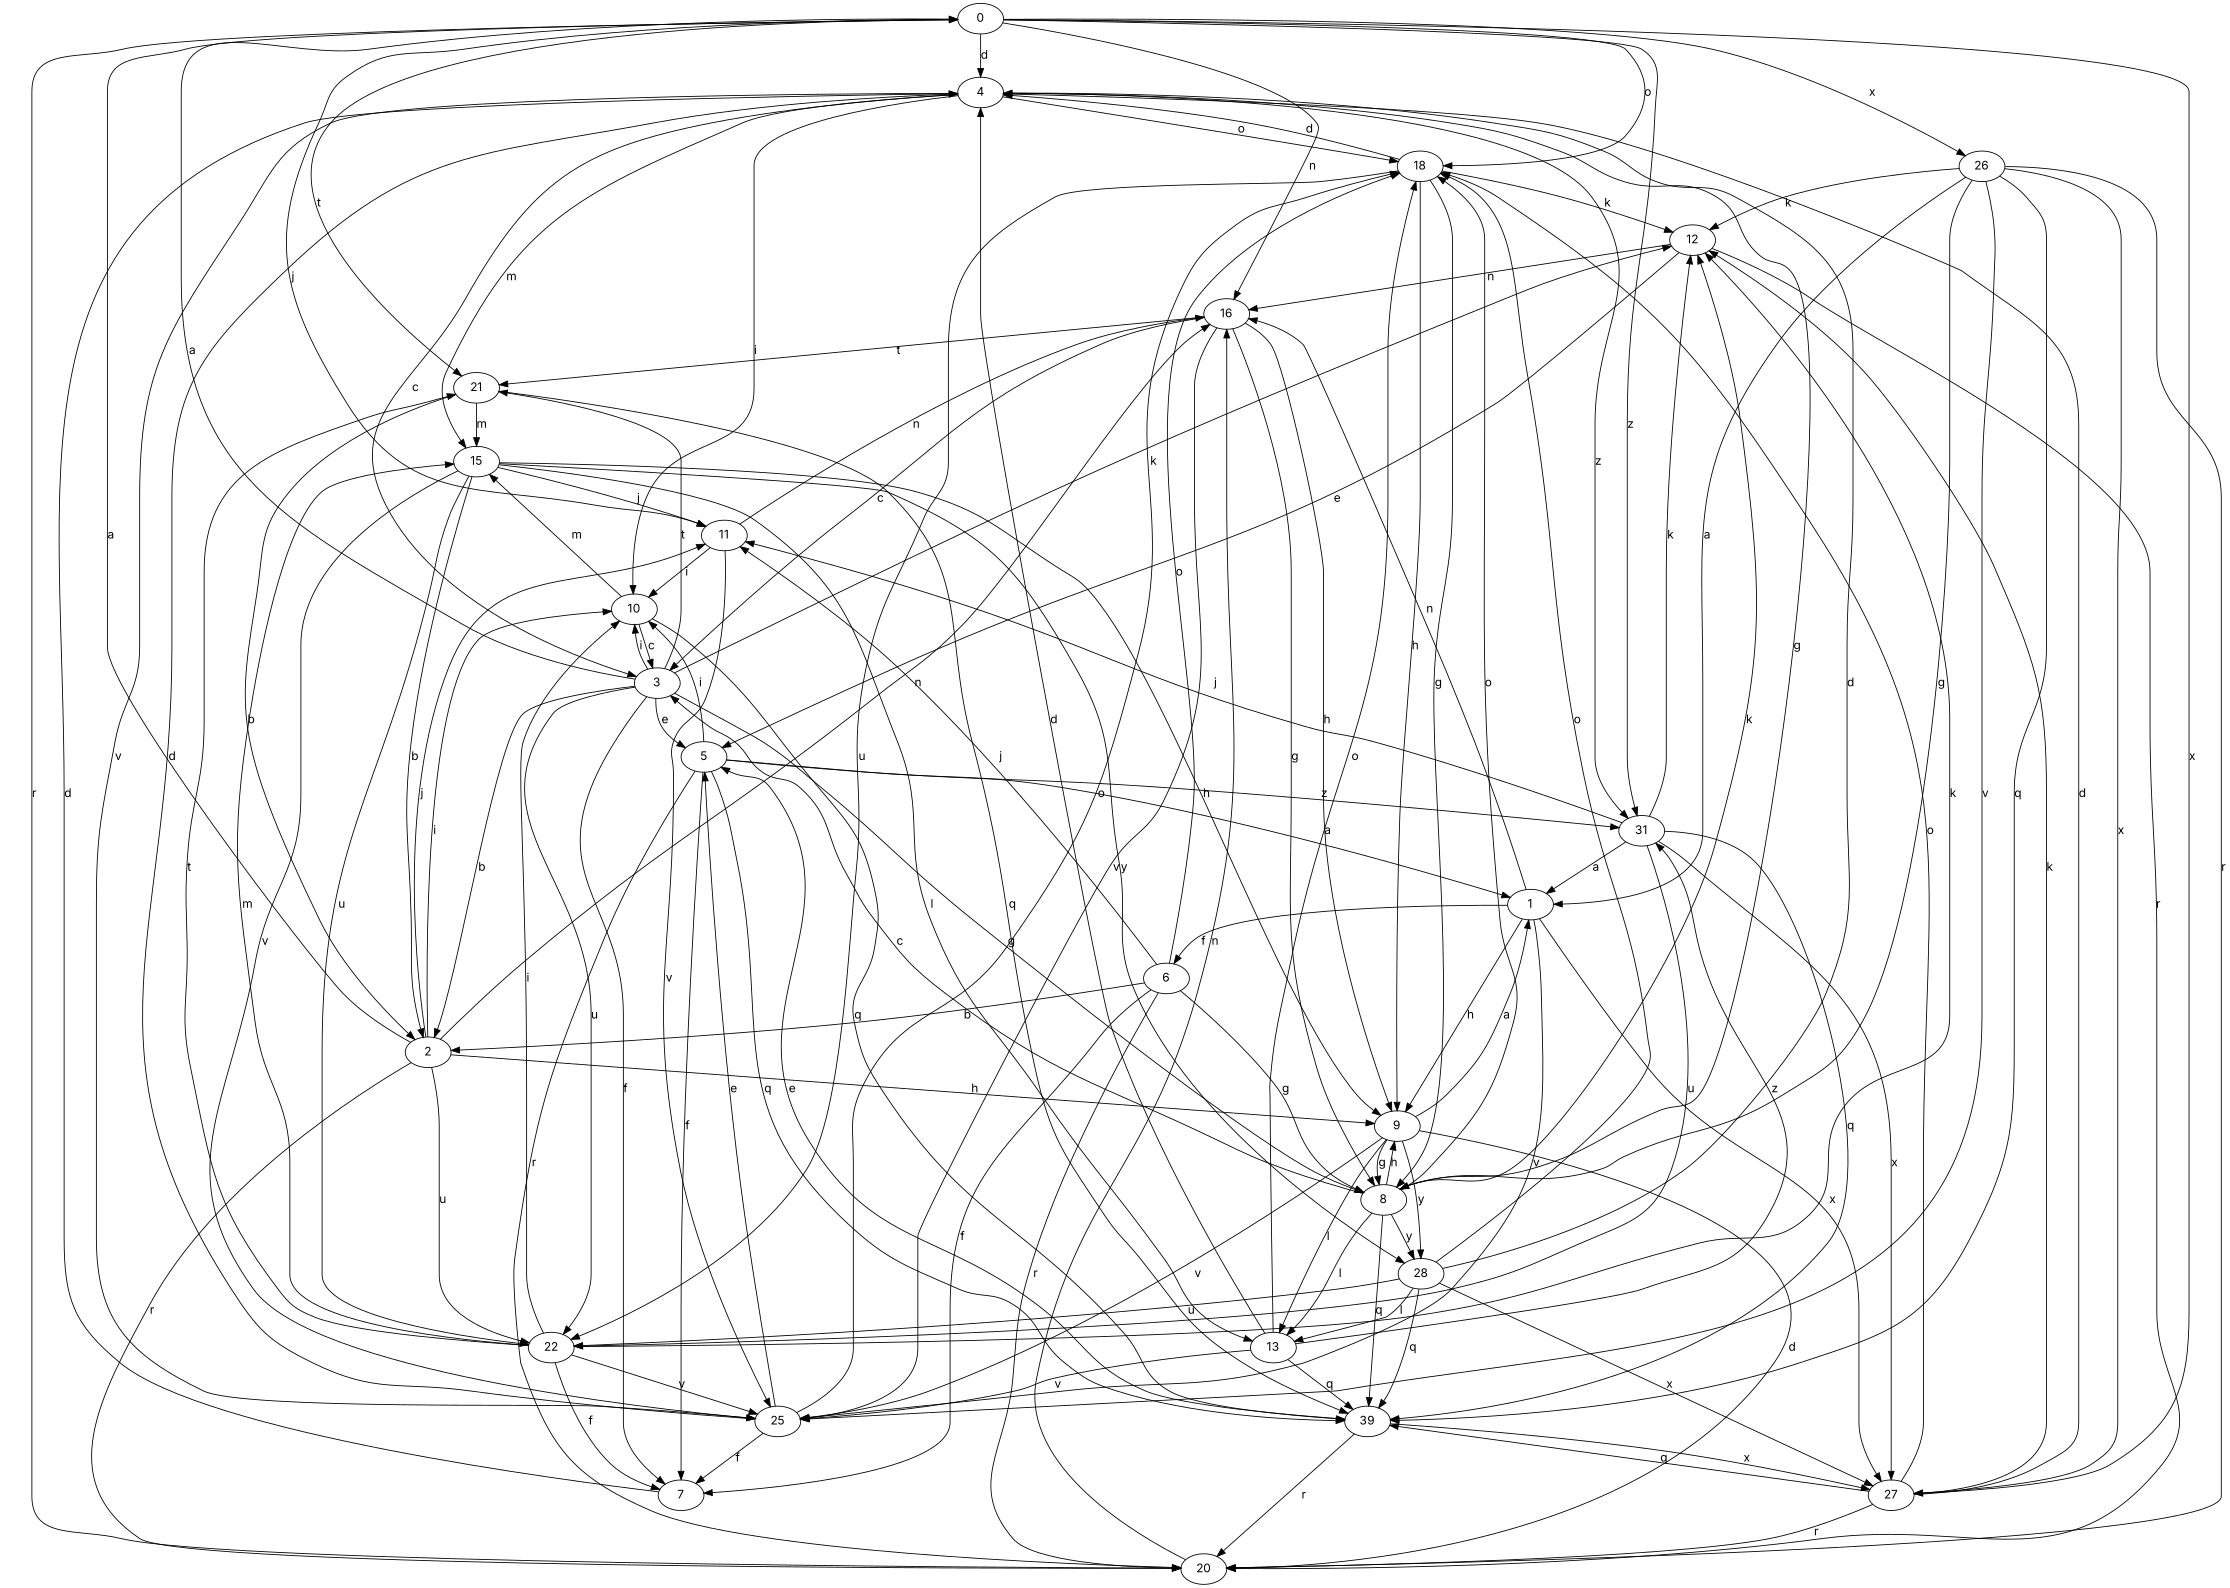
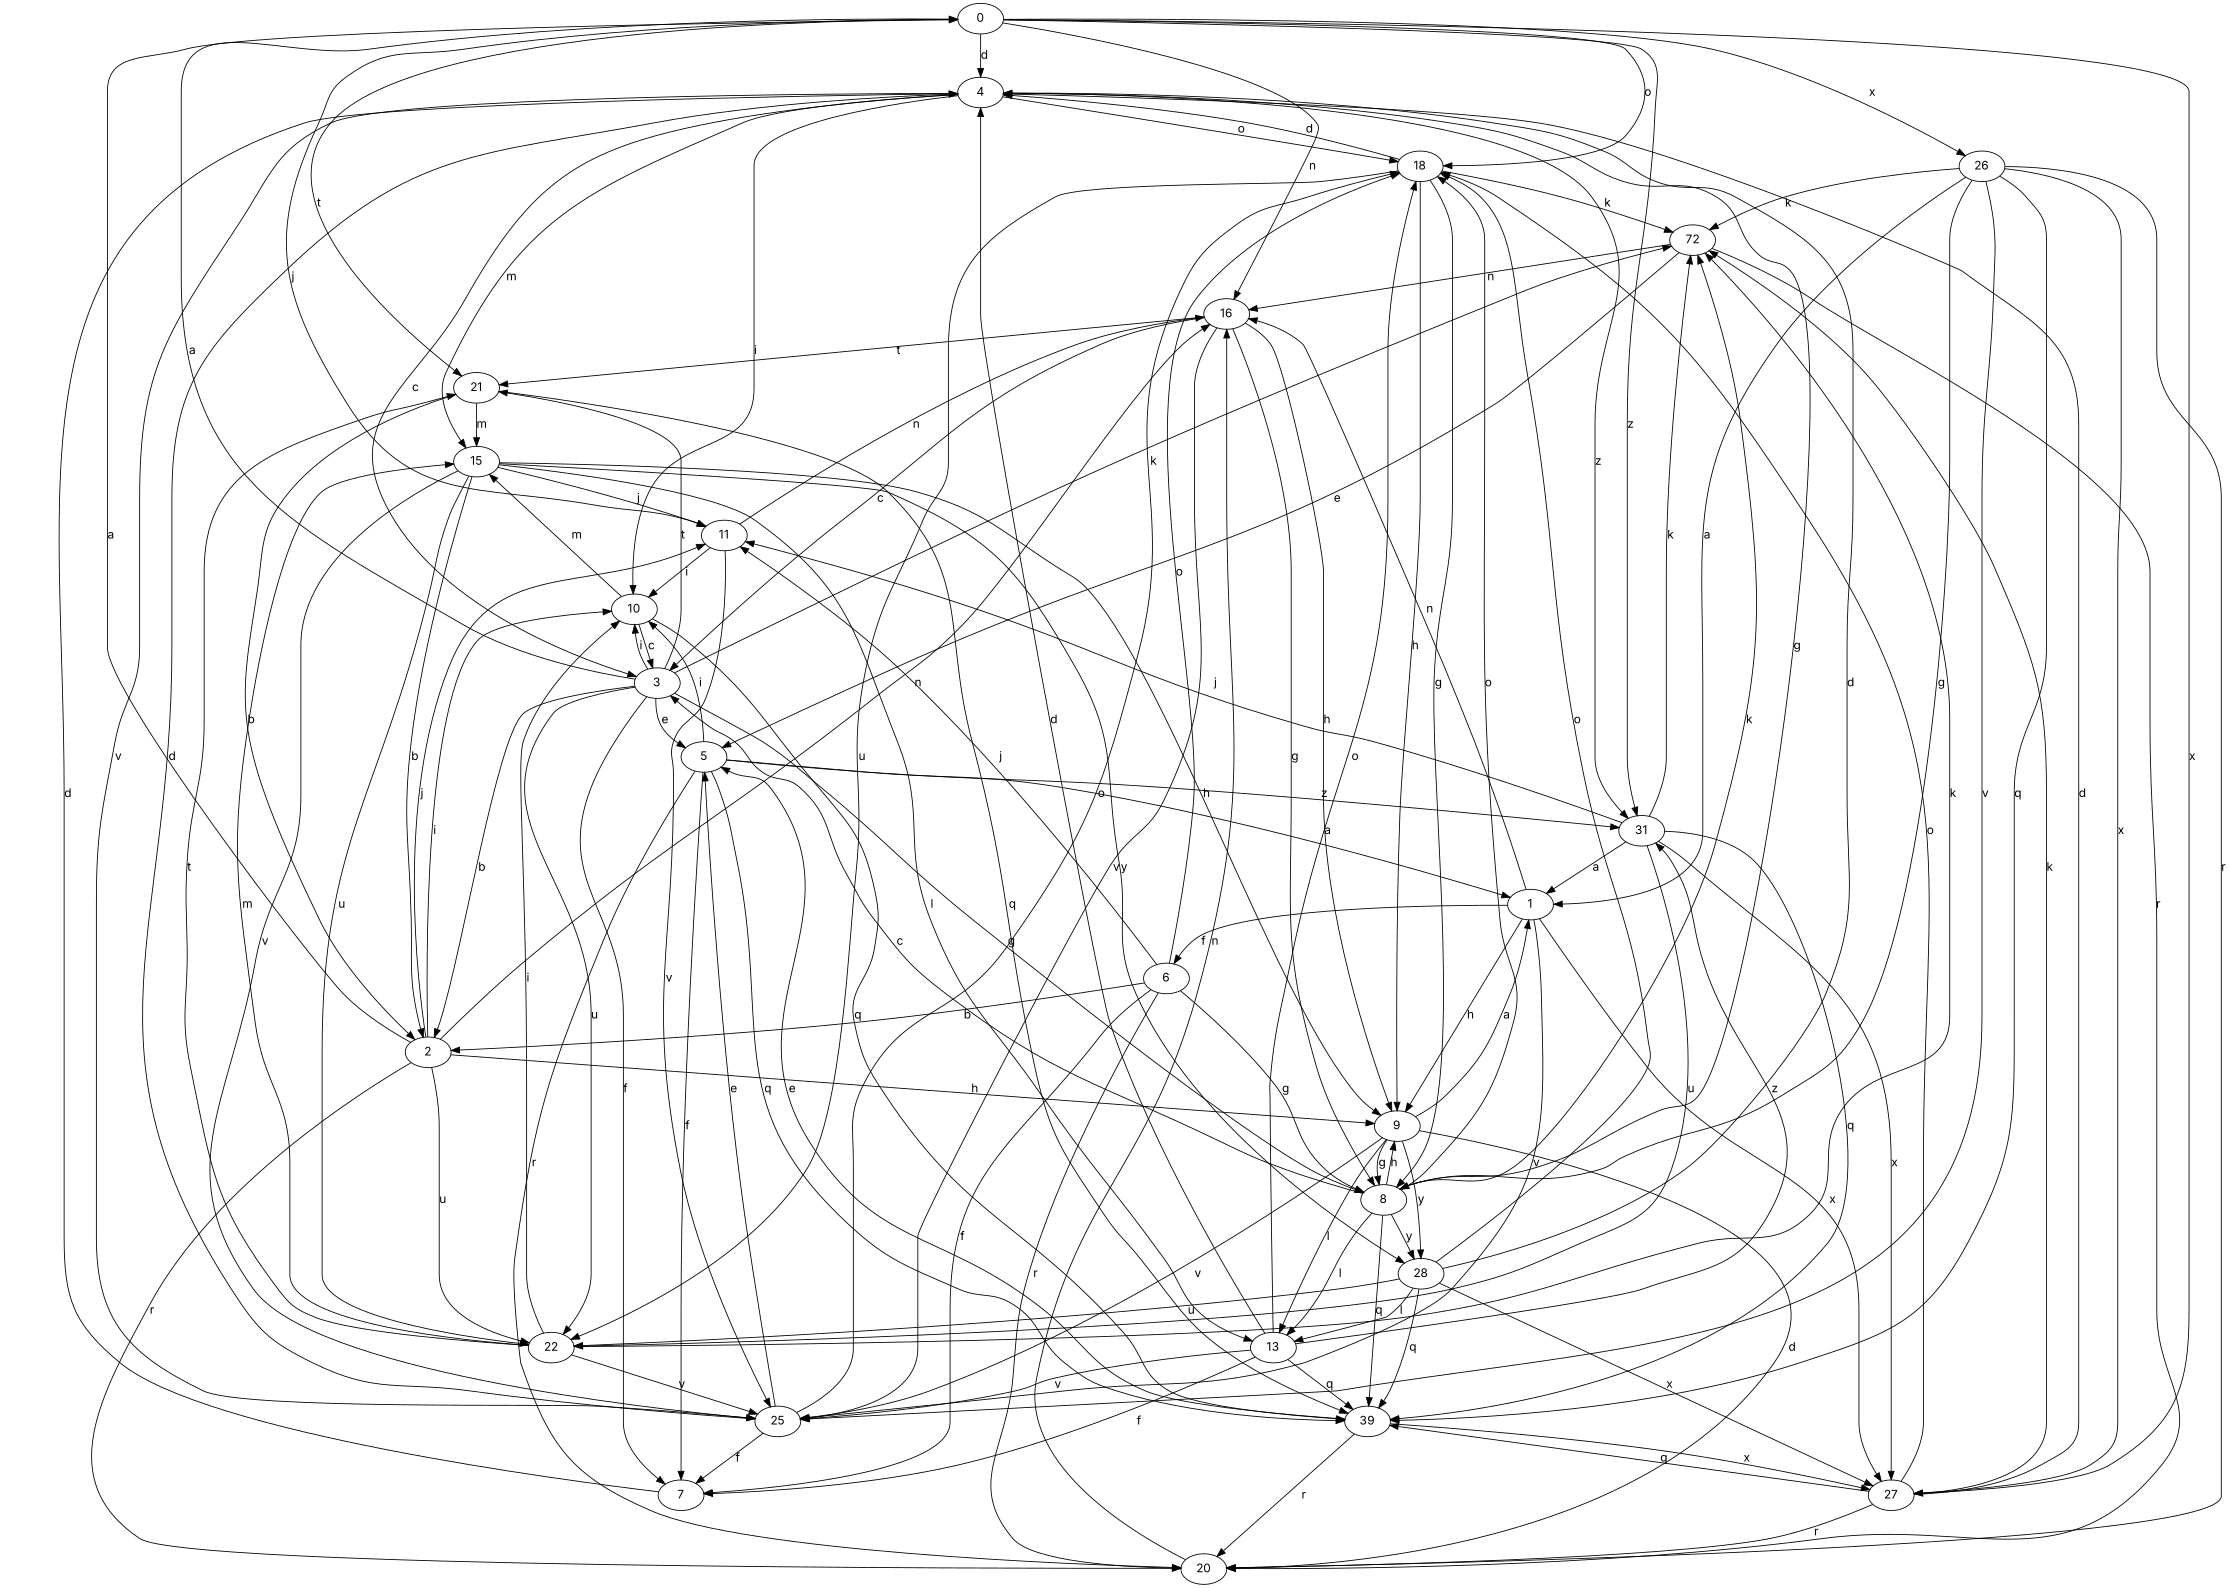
(1693, 240) -> (1693, 240)
(32, 901) -> none
(589, 1437) -> (1005, 1453)
